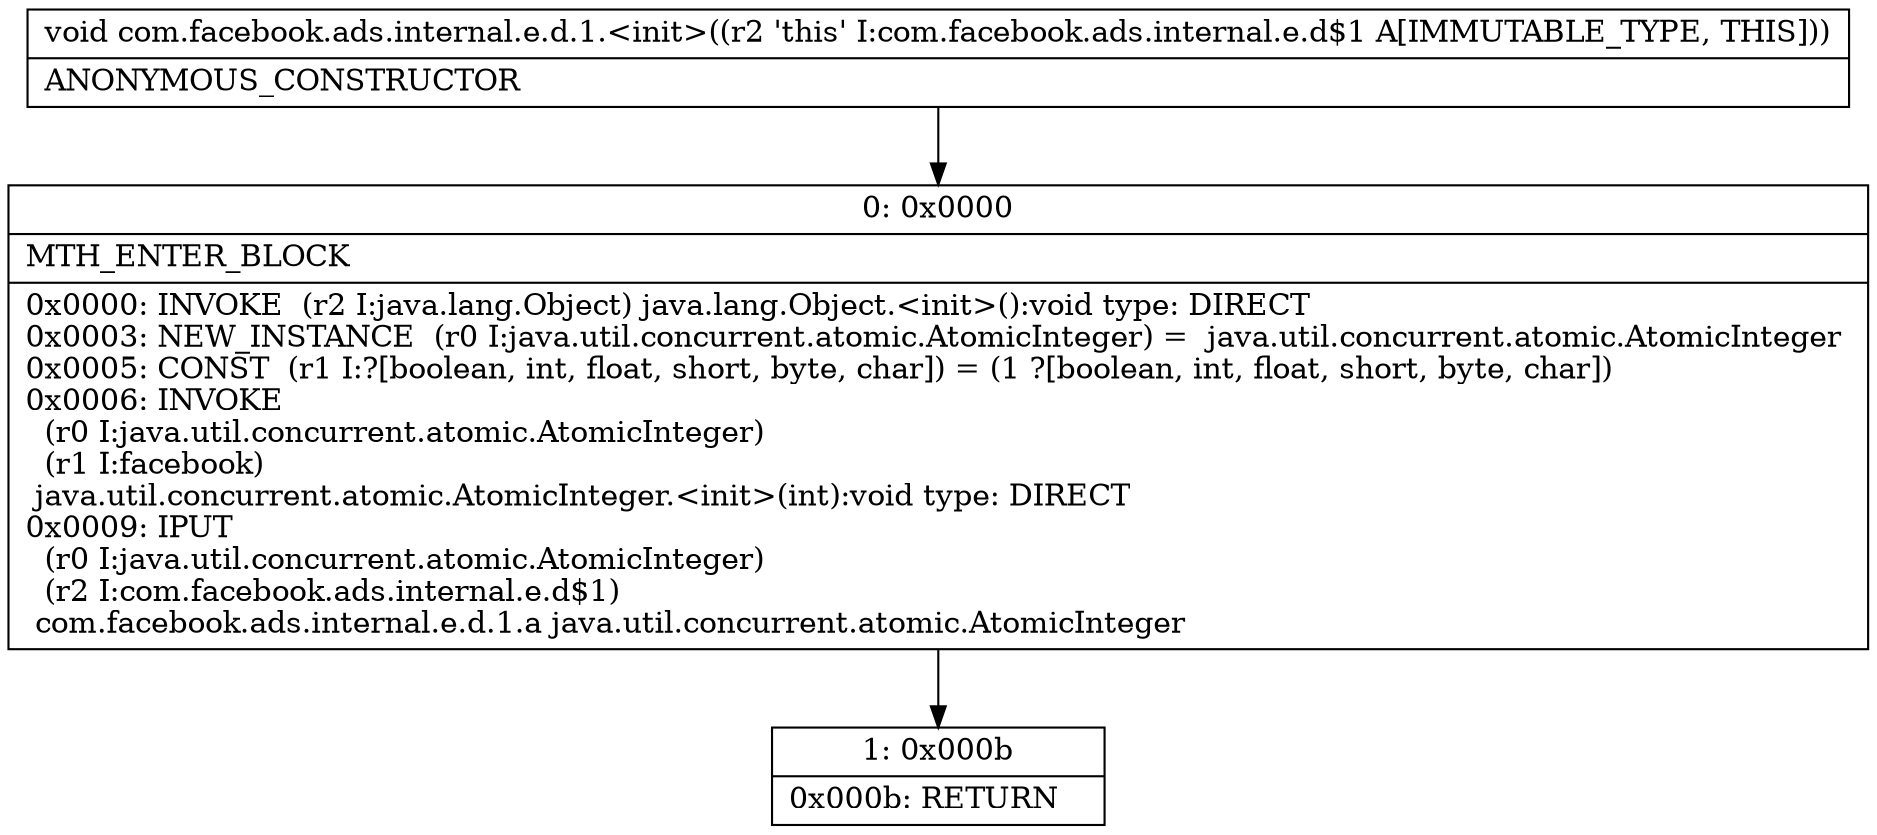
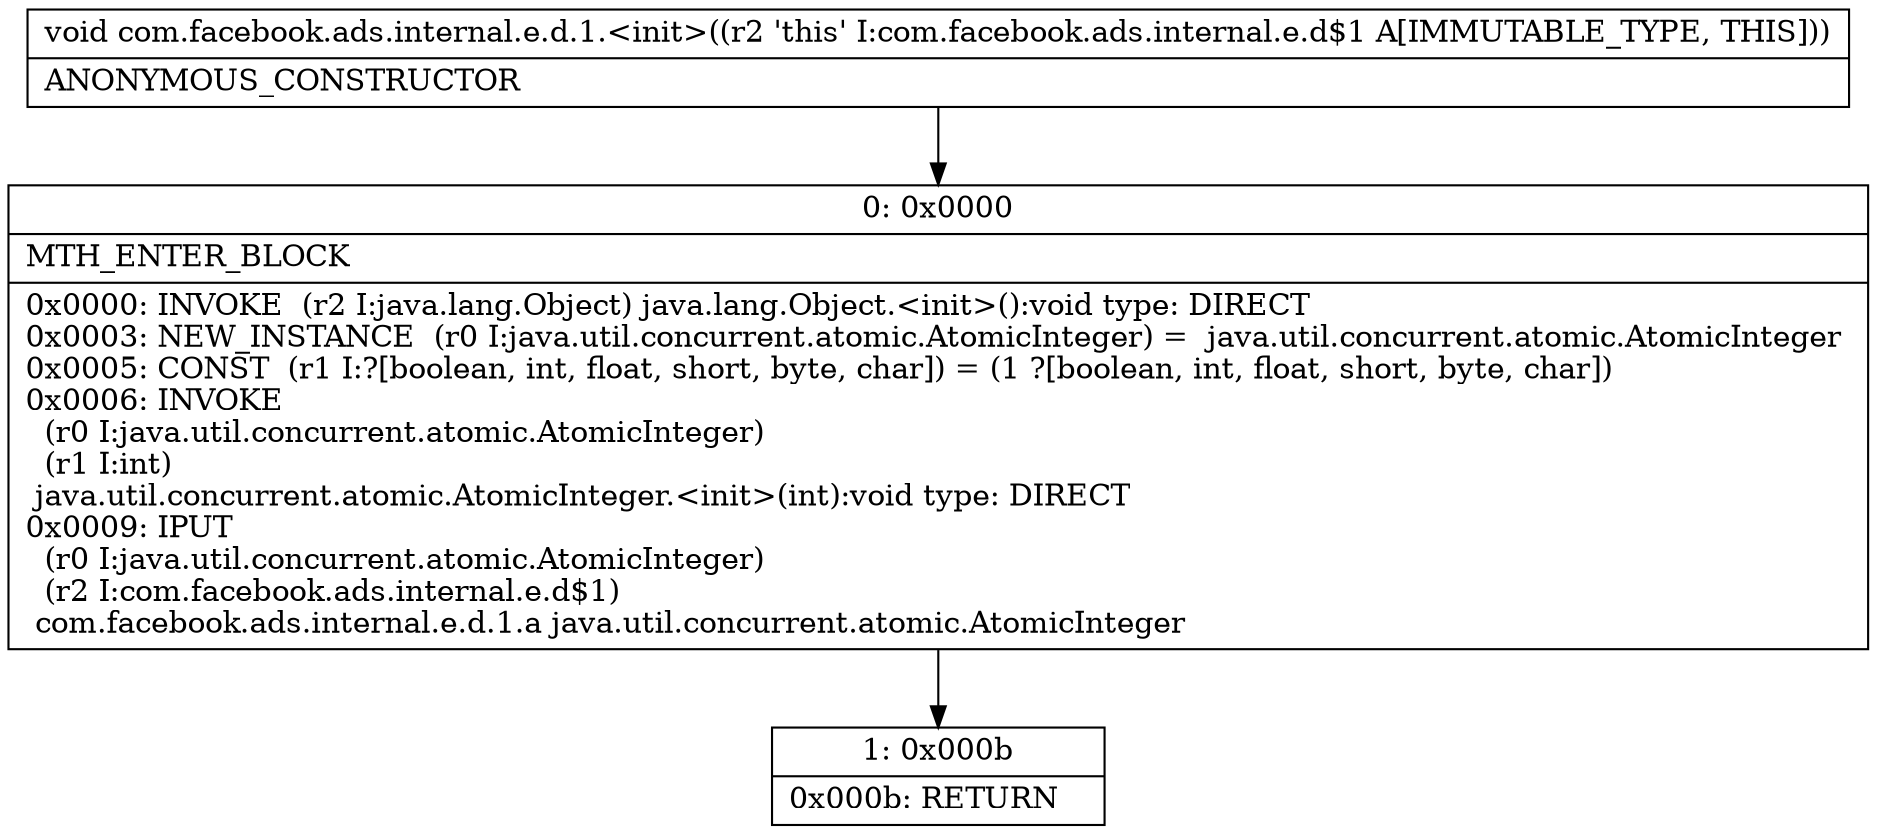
(145, 465) -> (100, 465)
